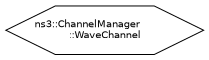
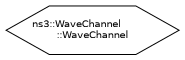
(105, 30) -> (93, 30)
